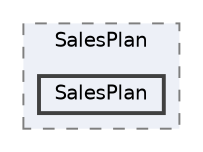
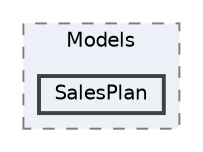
(101, 42) -> (101, 42)
